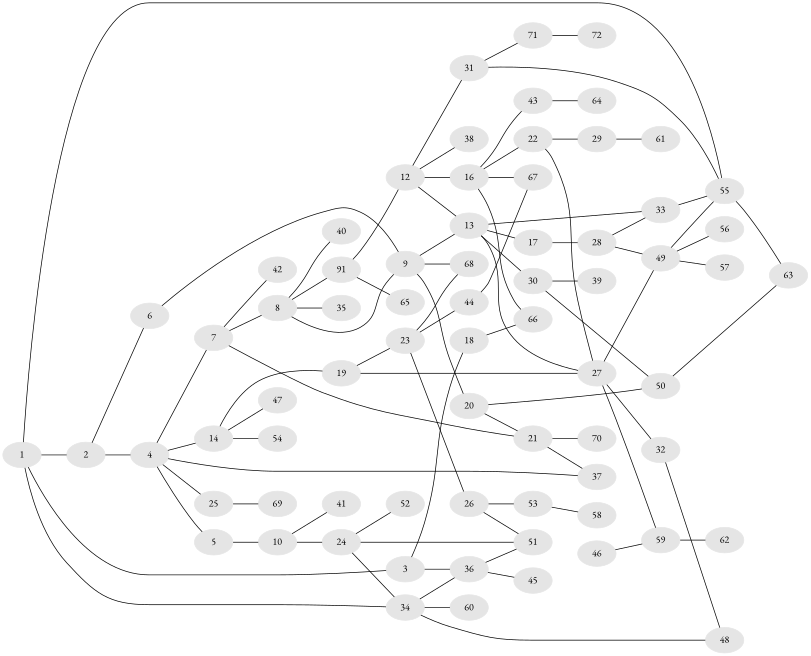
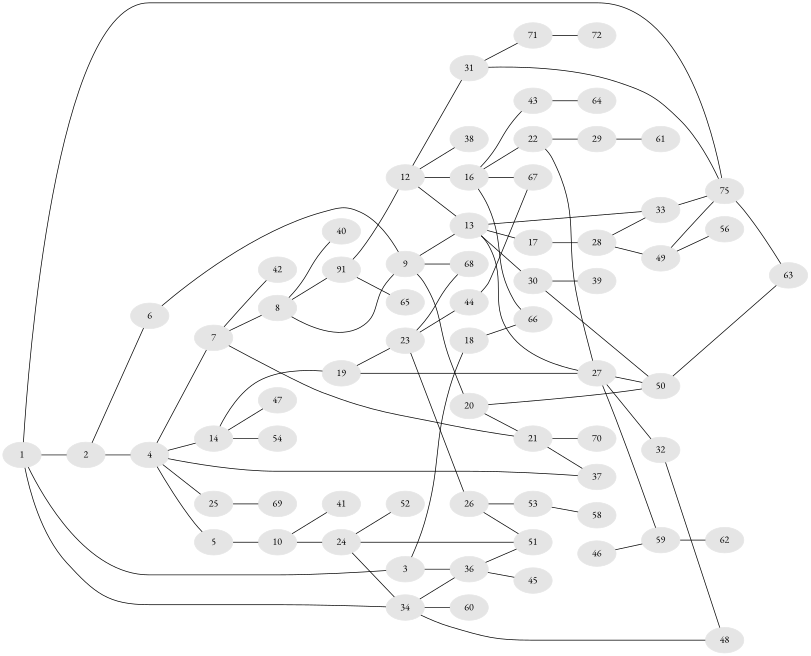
(725, 191) -> (725, 191)
(725, 268) -> none
(341, 308) -> none
(629, 316) -> (629, 380)
